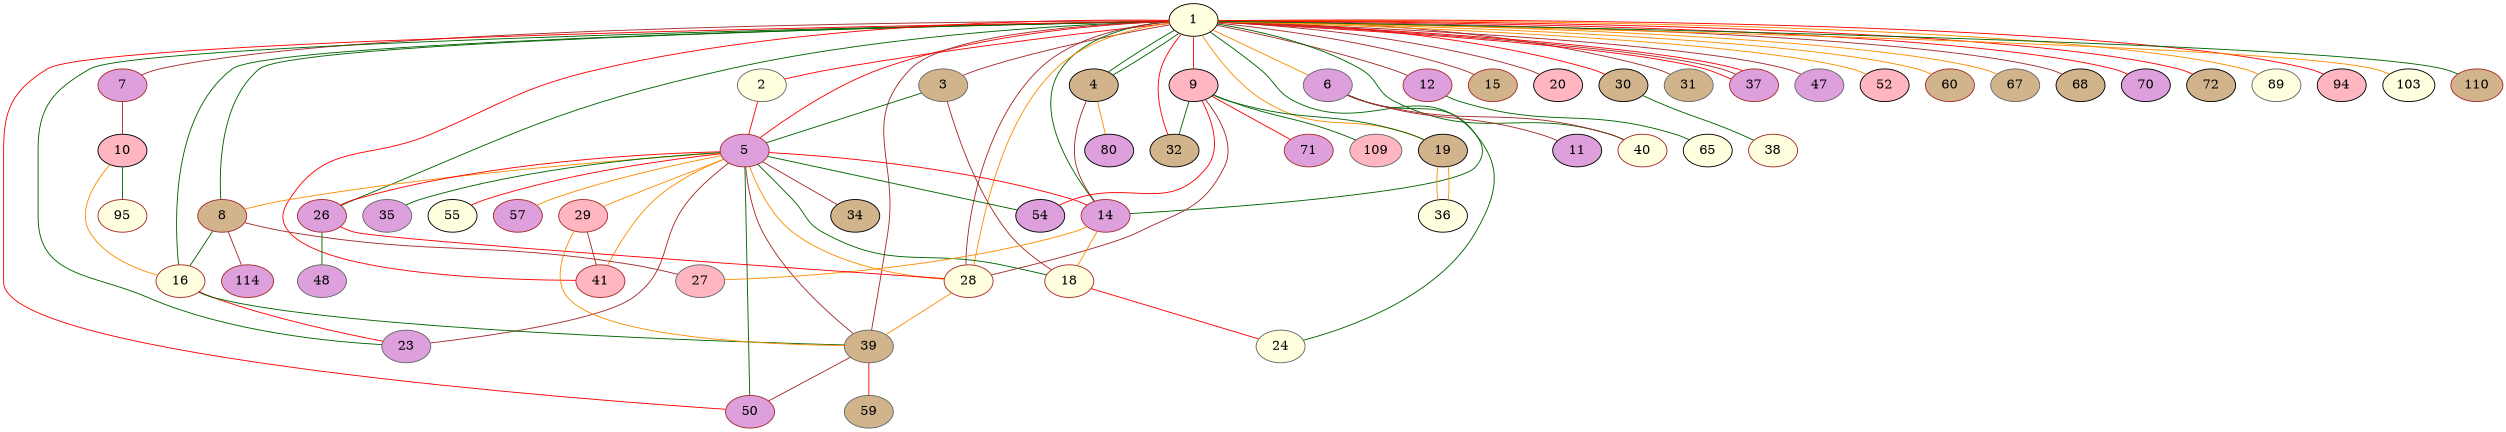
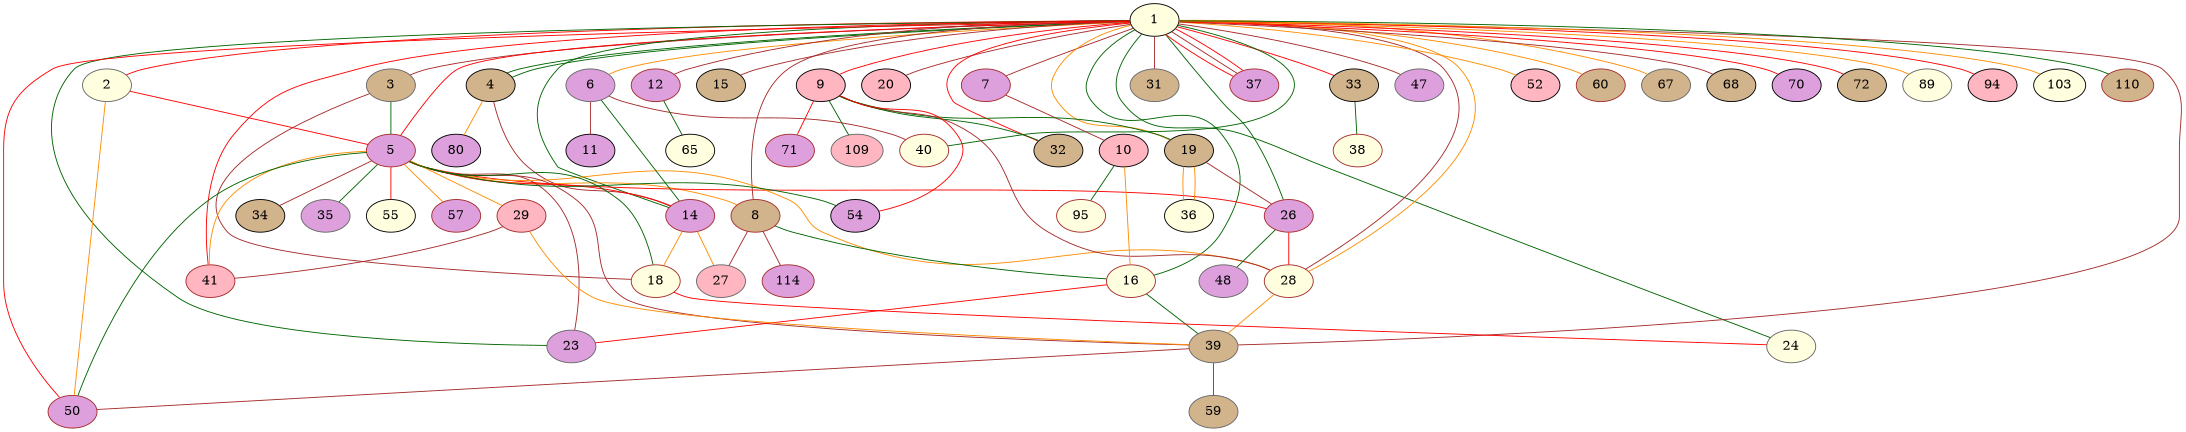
(643, 36) -> (793, 66)
(1493, 85) -> (721, 85)
(1623, 85) -> (1354, 85)
none -> (1234, 180)
none -> (90, 249)
